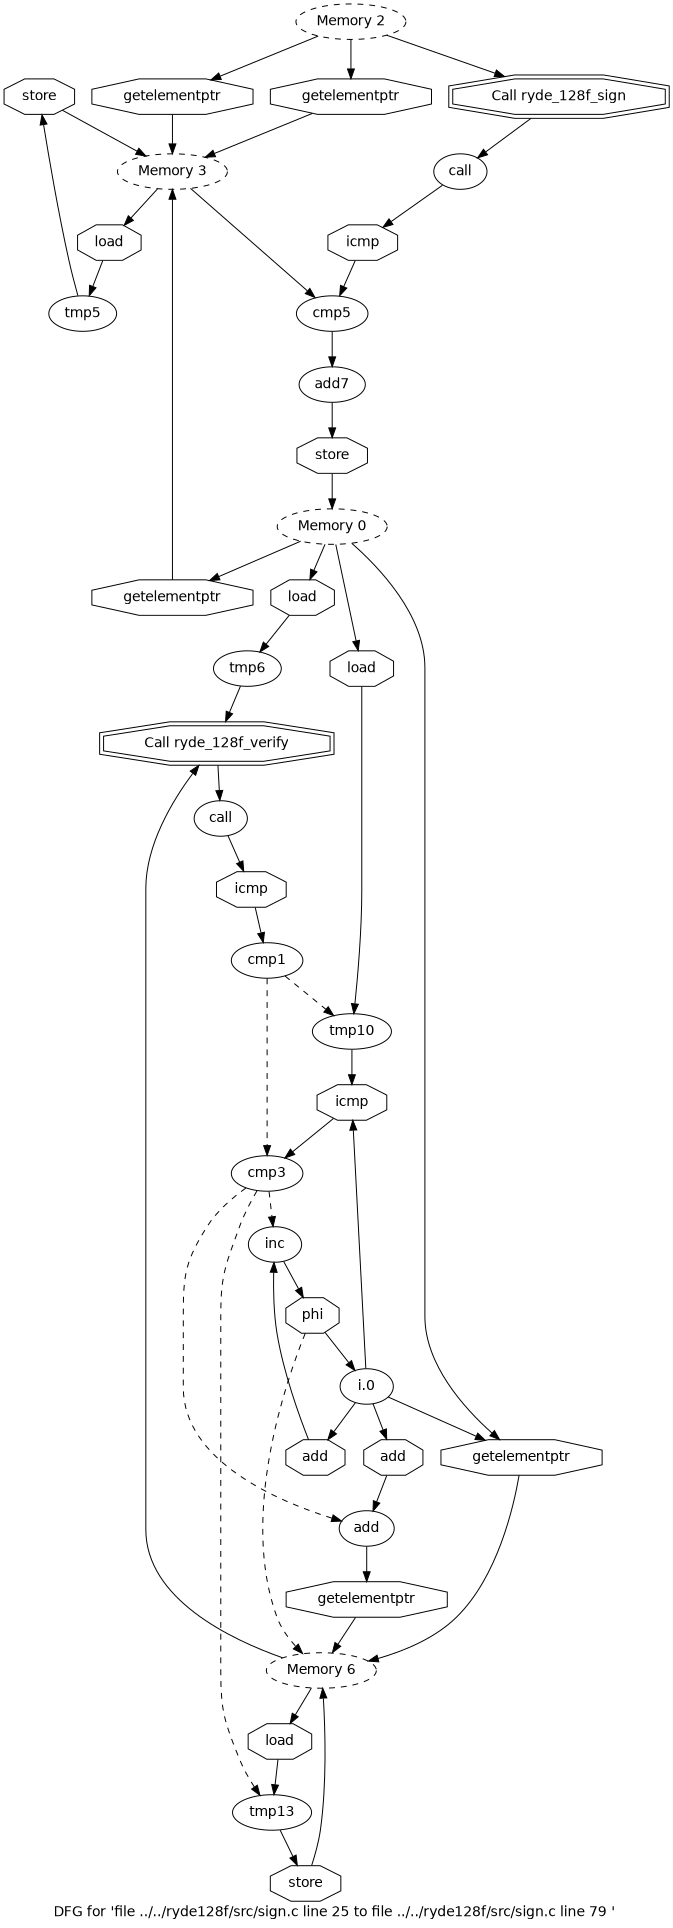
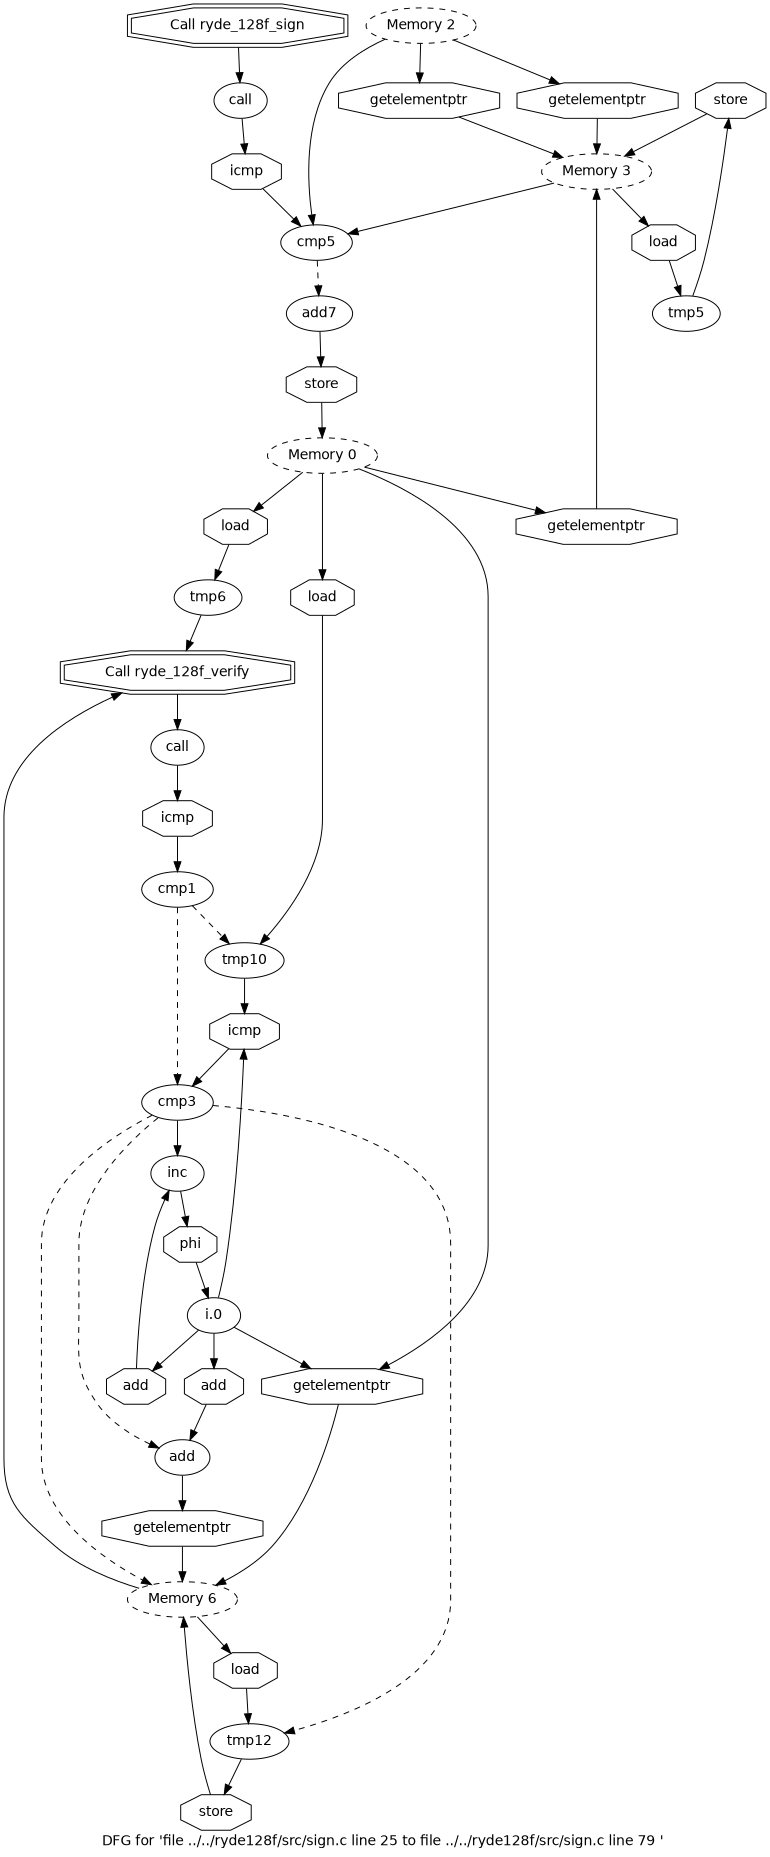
(441, 54) -> (317, 112)
(332, 344) -> (318, 273)
(271, 1204) -> (178, 1133)
(266, 1483) -> (41, 1345)
(272, 1812) -> (249, 1741)
